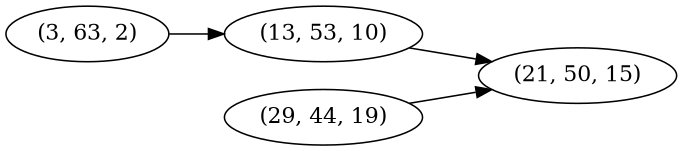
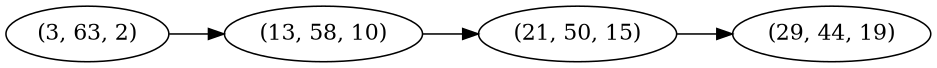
(323, 34) -> (323, 34)
(443, 98) -> (697, 34)
